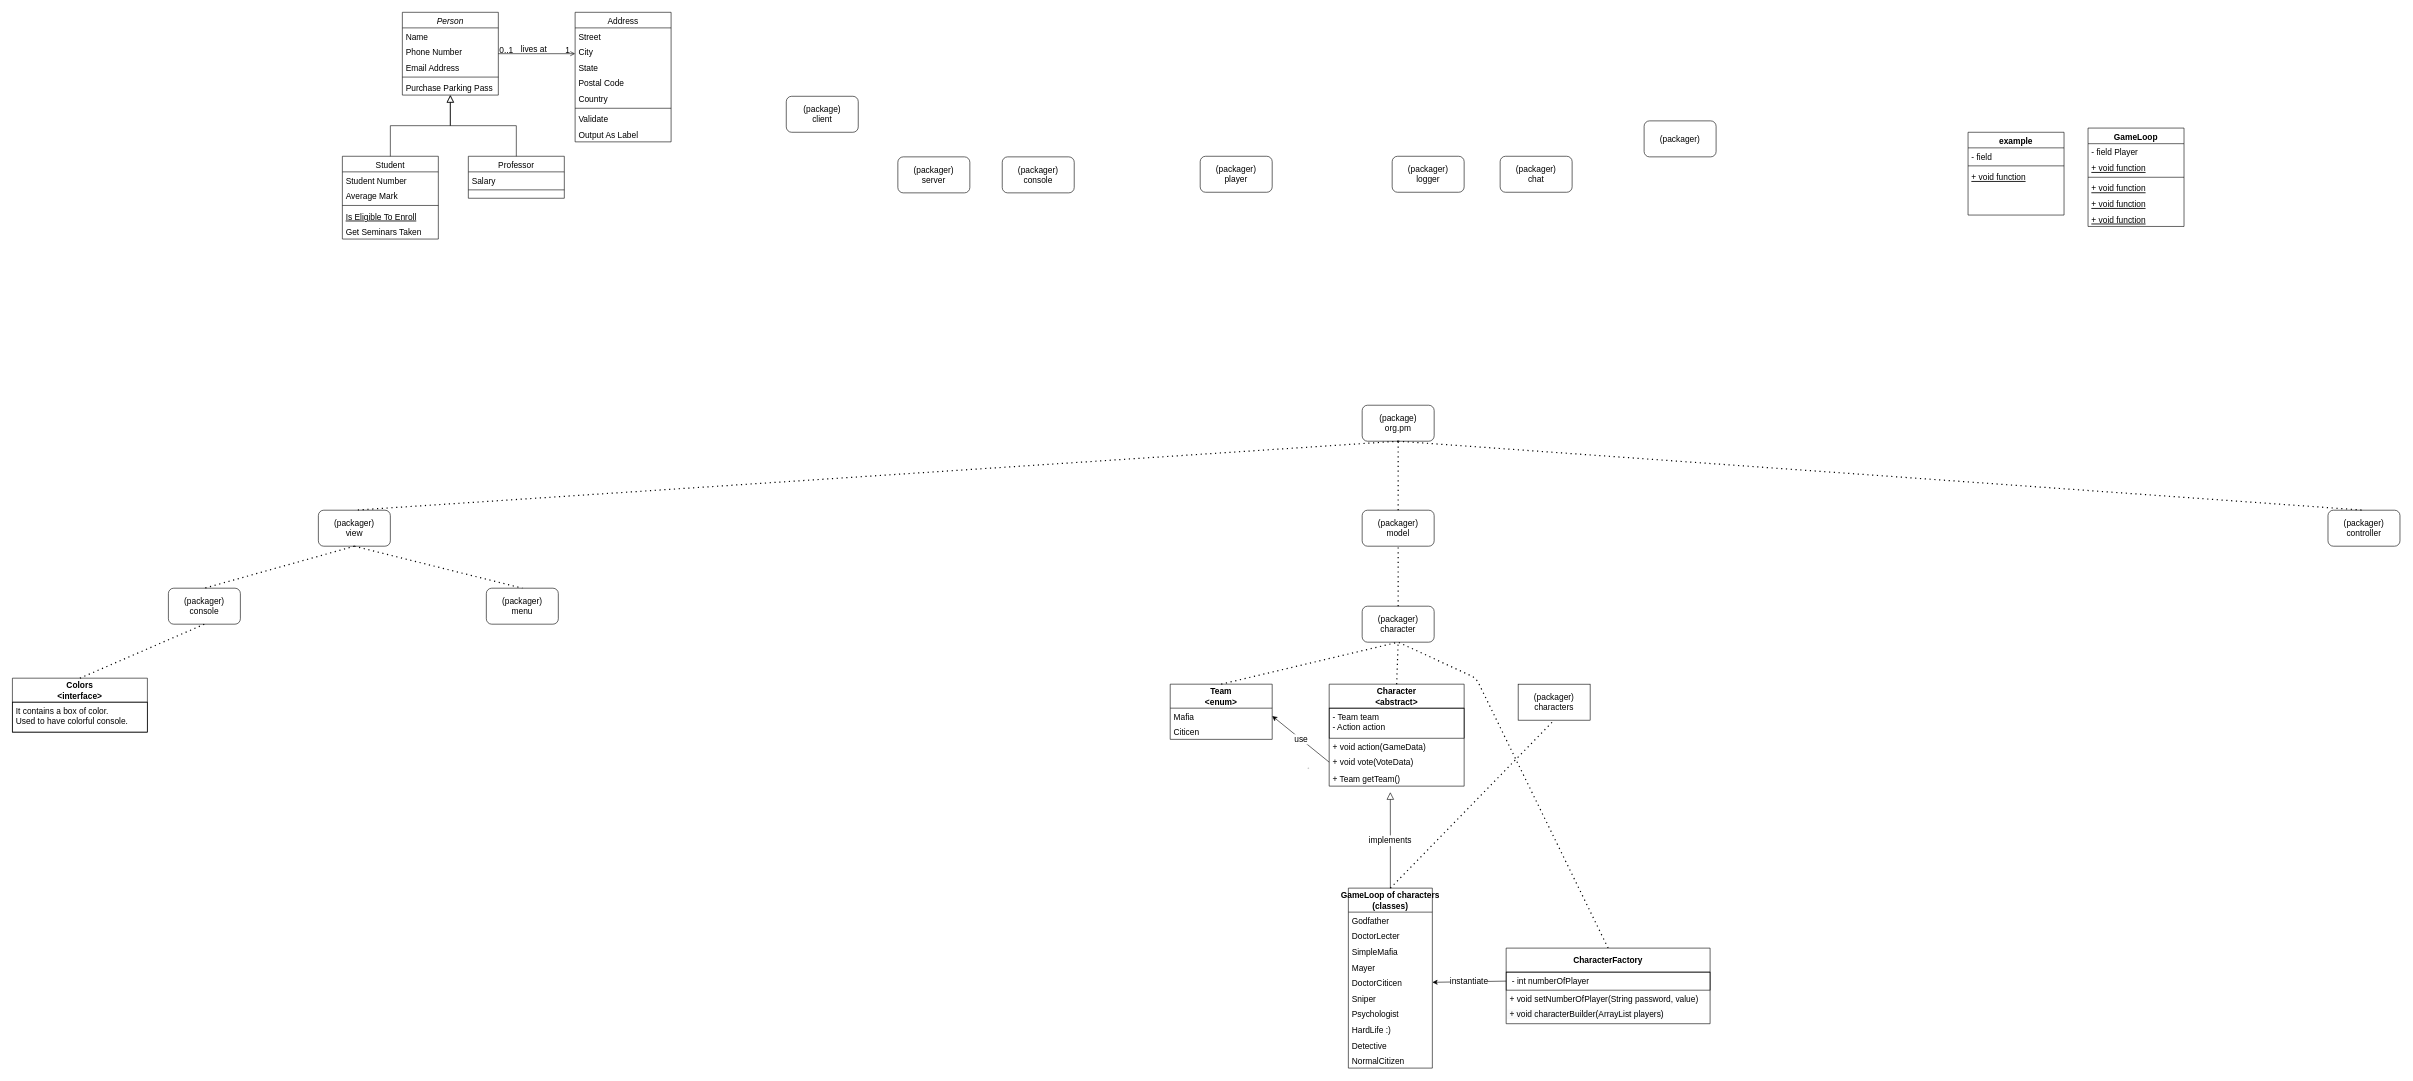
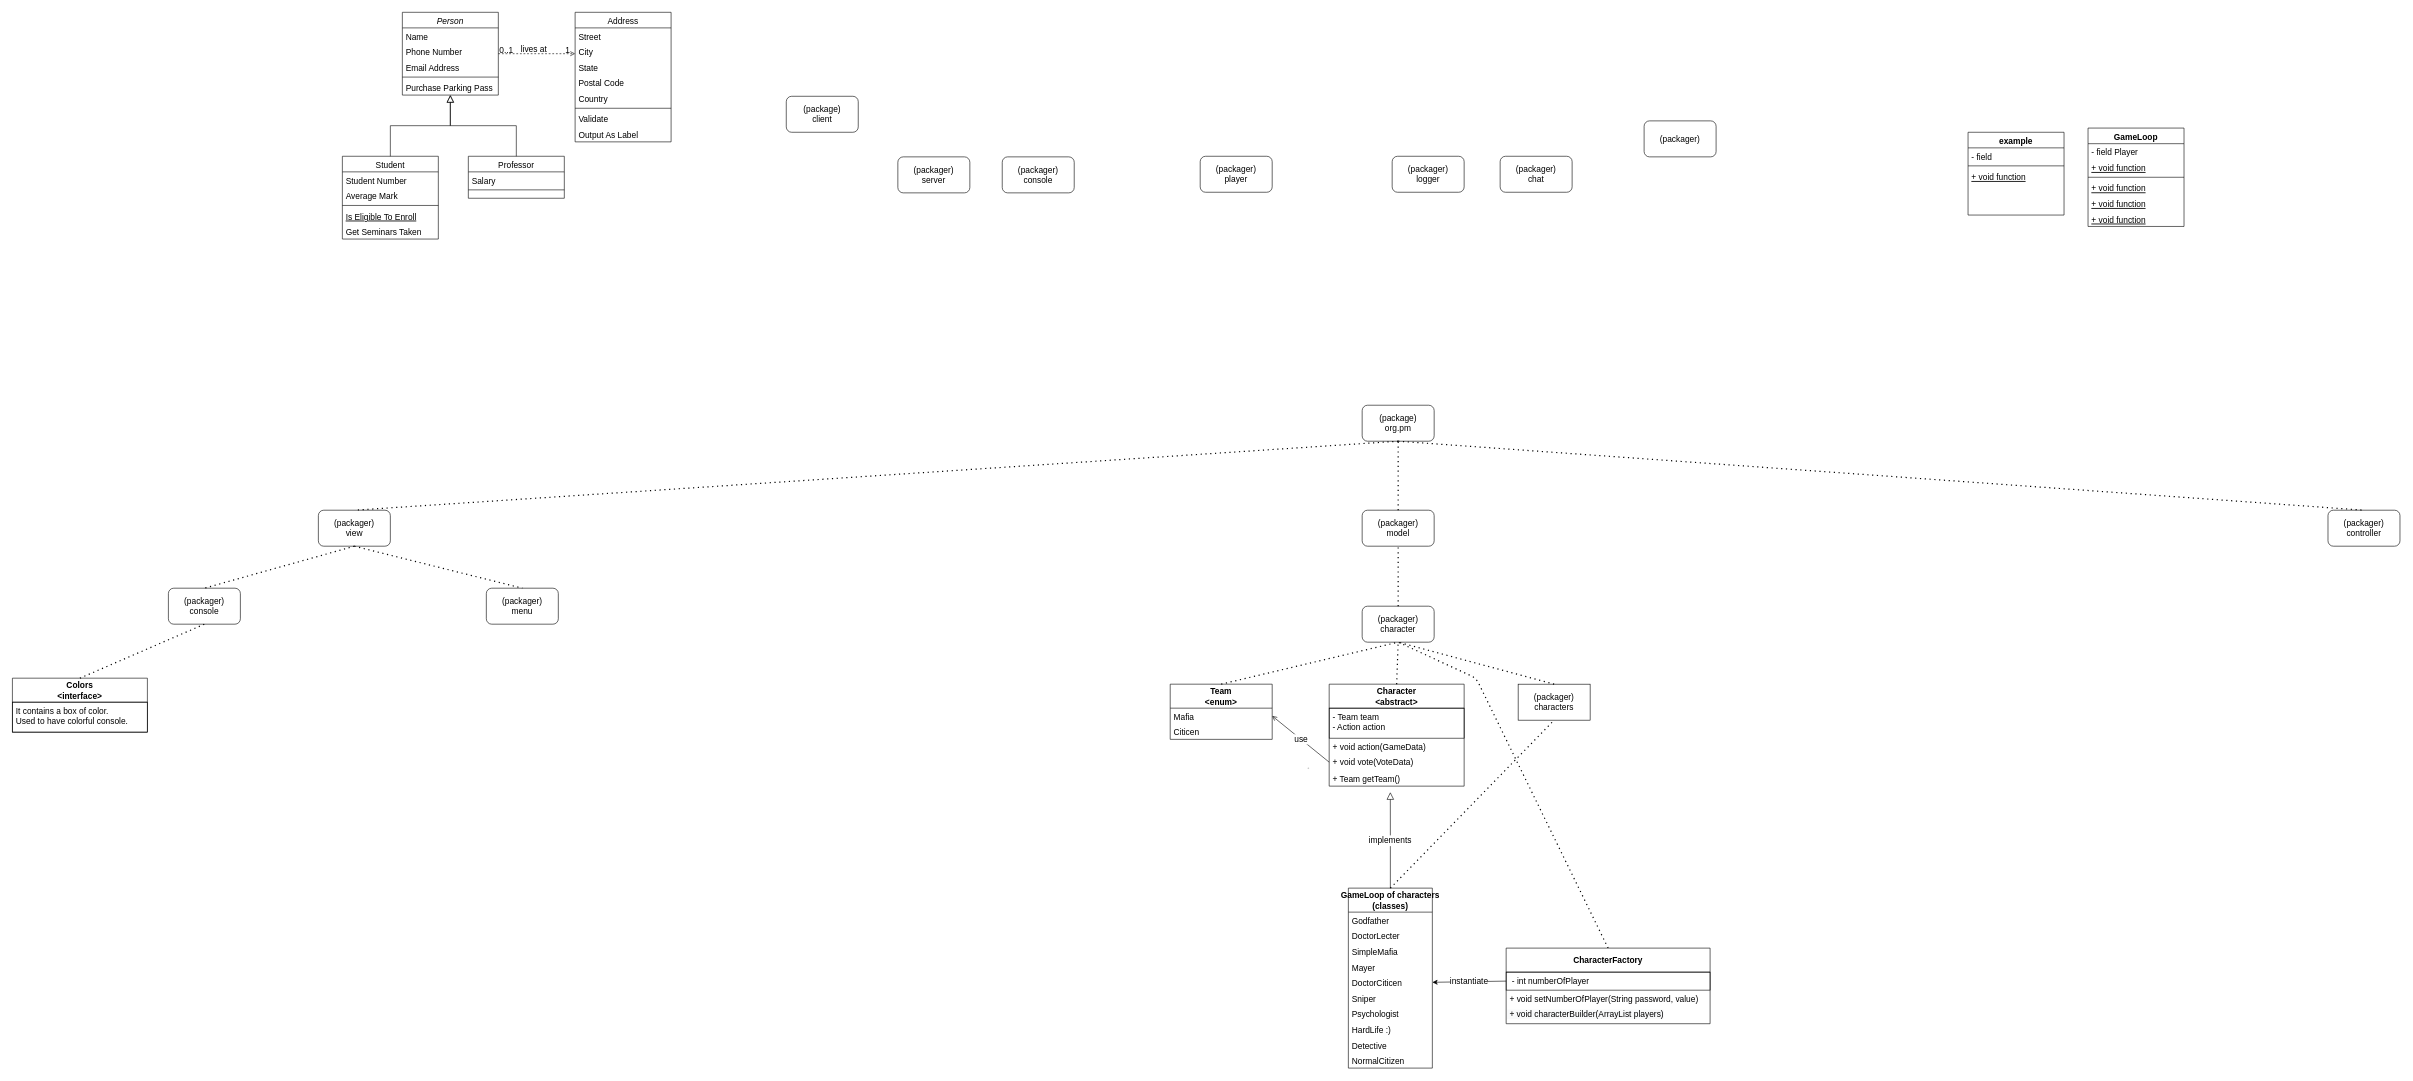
(537, 54) -> (537, 54)
none -> (1481, 664)
(1276, 719) -> (1275, 718)
